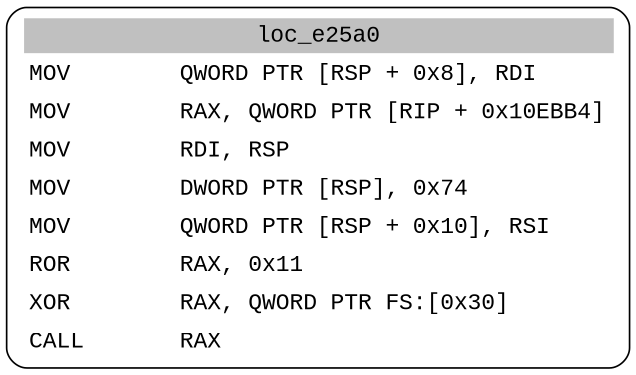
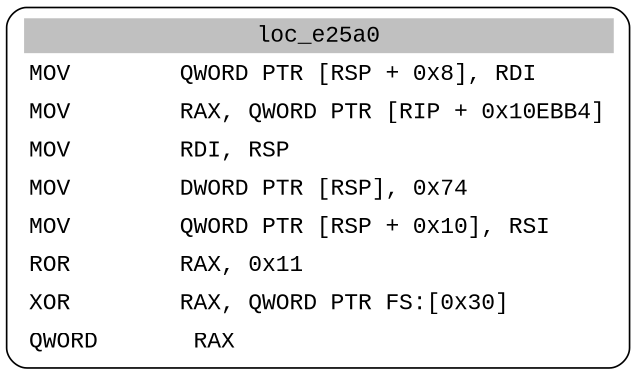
(125, 341) -> (132, 341)
